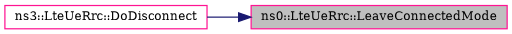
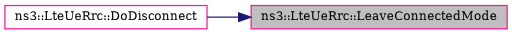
(379, 17) -> (379, 17)
